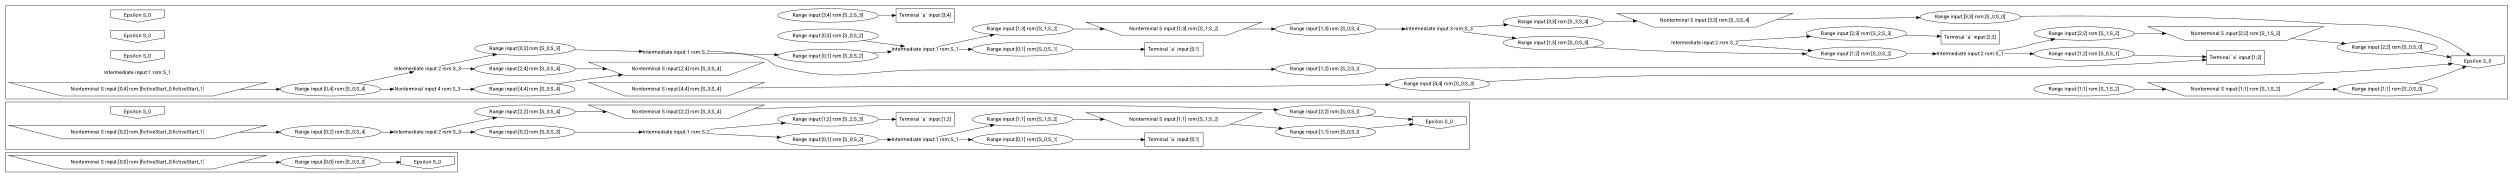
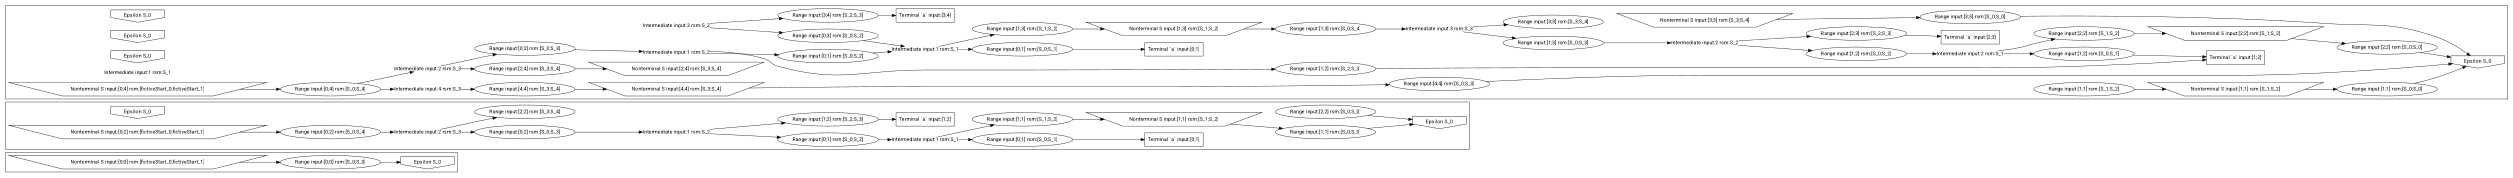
(1618, 21) -> none
none -> (676, 26)
(1697, 52) -> (1635, 43)
(588, 79) -> (589, 89)
(428, 89) -> (428, 89)
(676, 112) -> none
